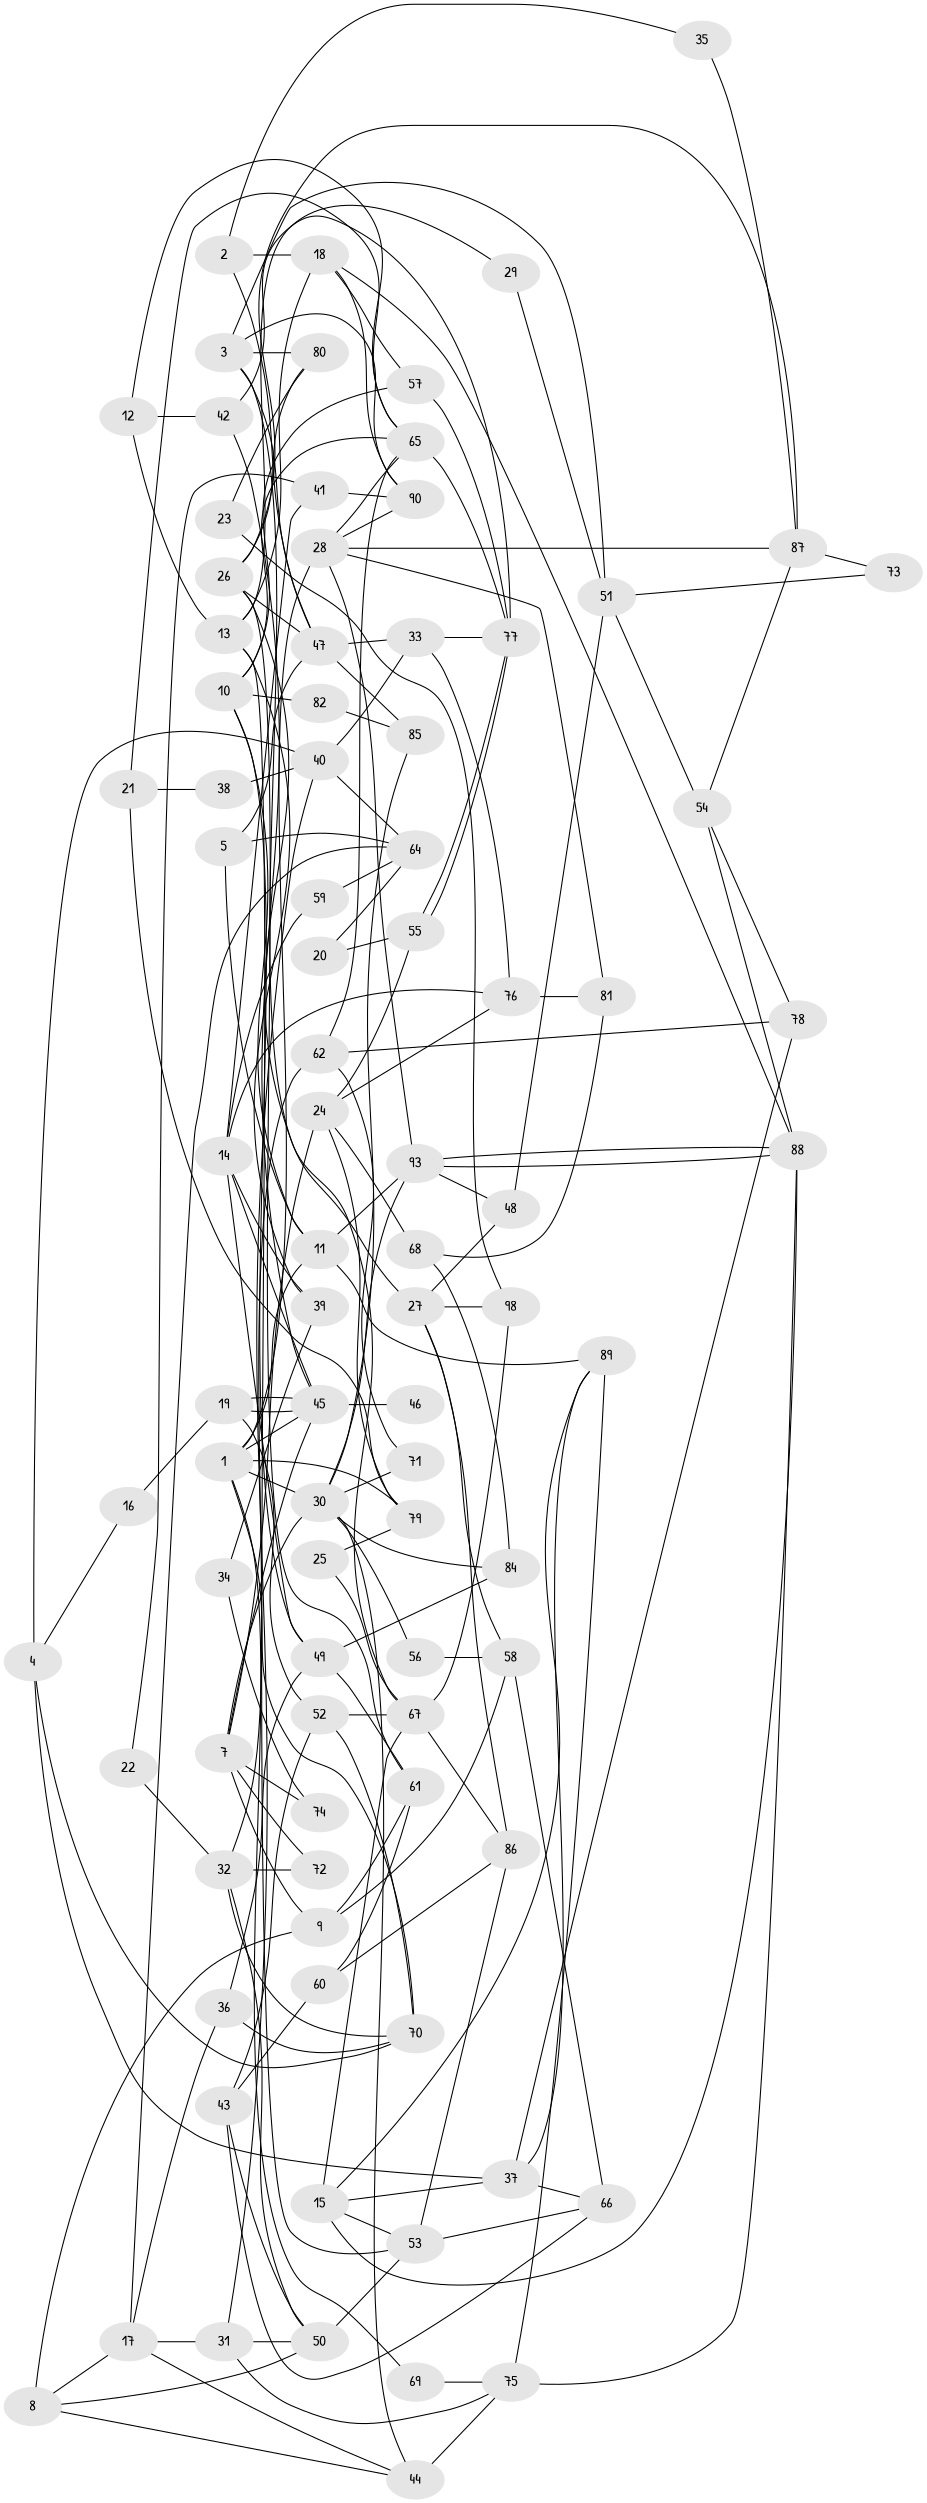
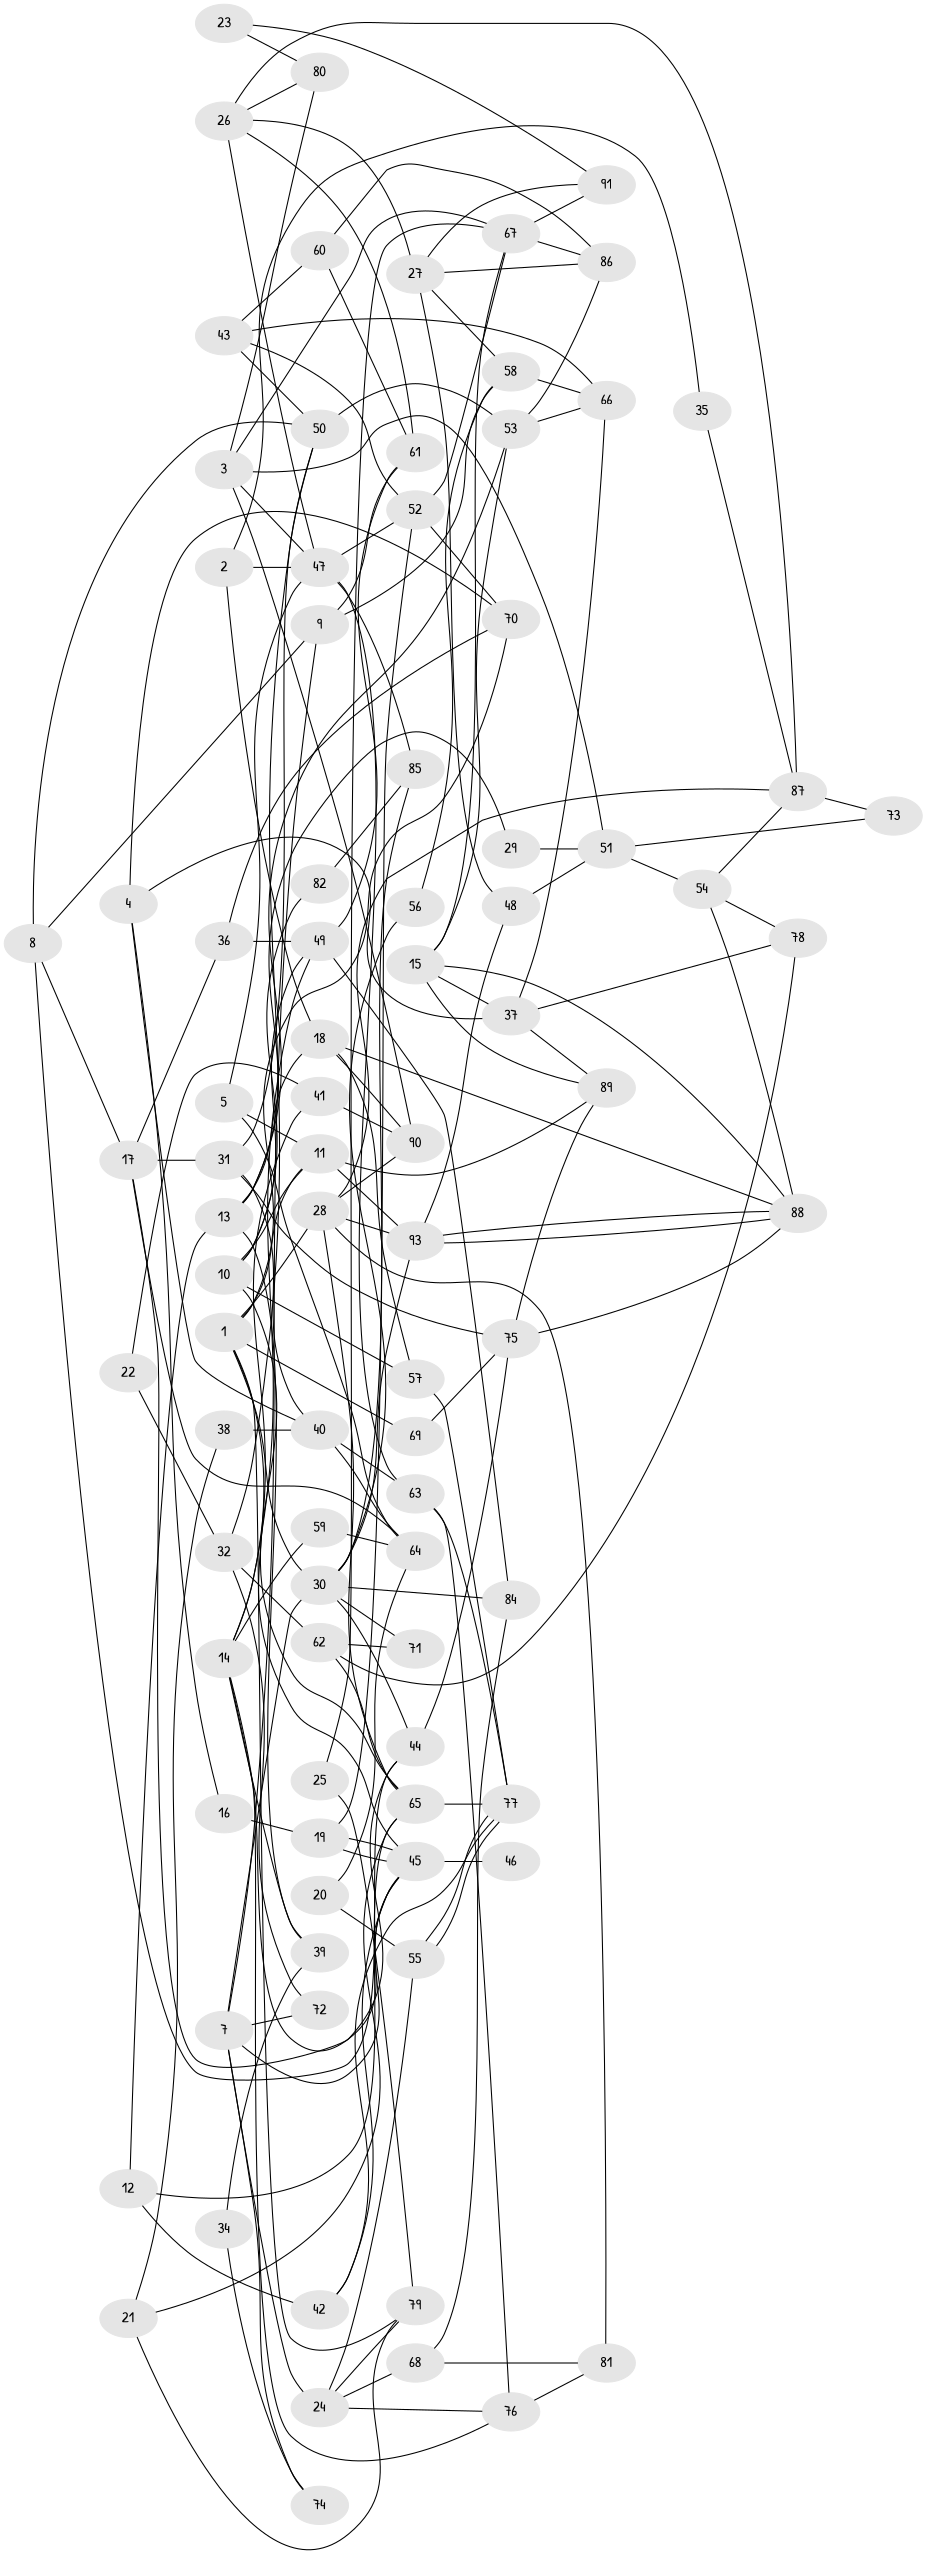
none -> (381, 531)
(415, 638) -> (415, 1494)
(511, 1307) -> (607, 185)
(276, 1999) -> none
